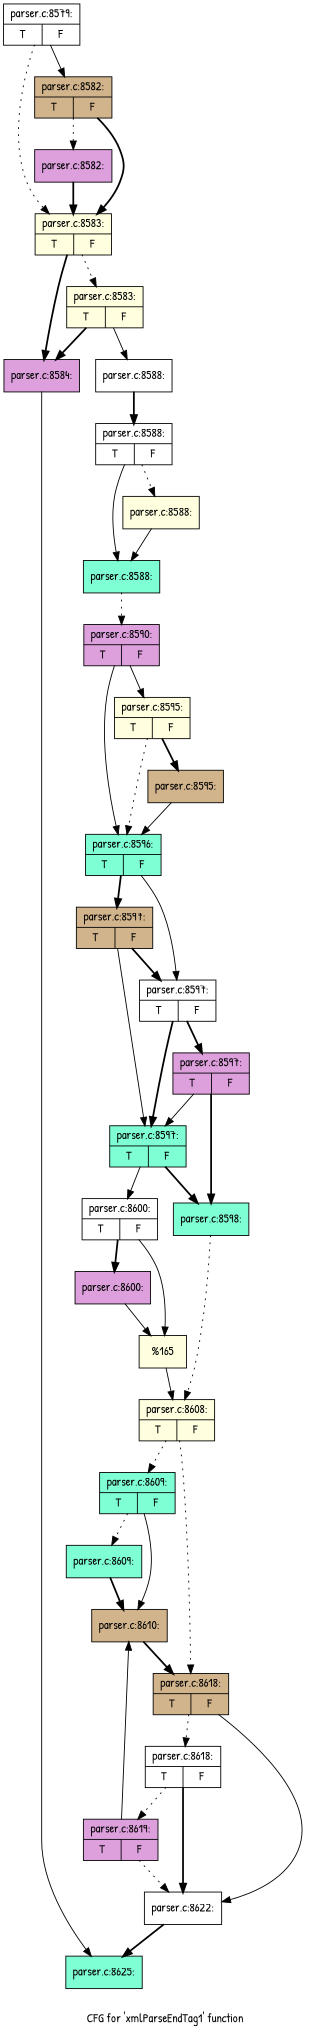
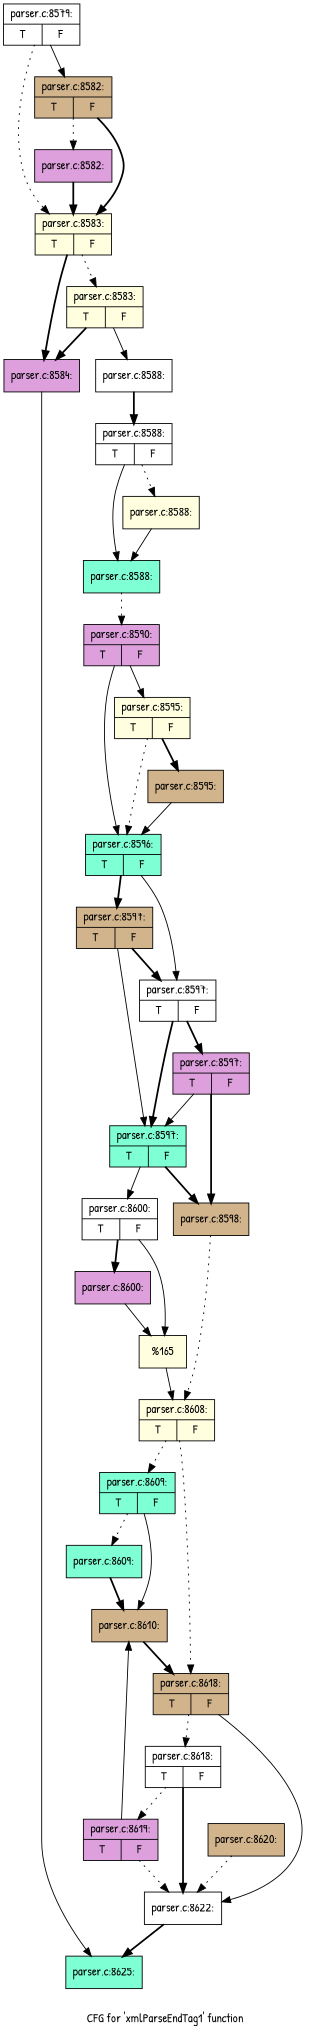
(211, 1219) -> (211, 1219)
none -> (246, 1840)
